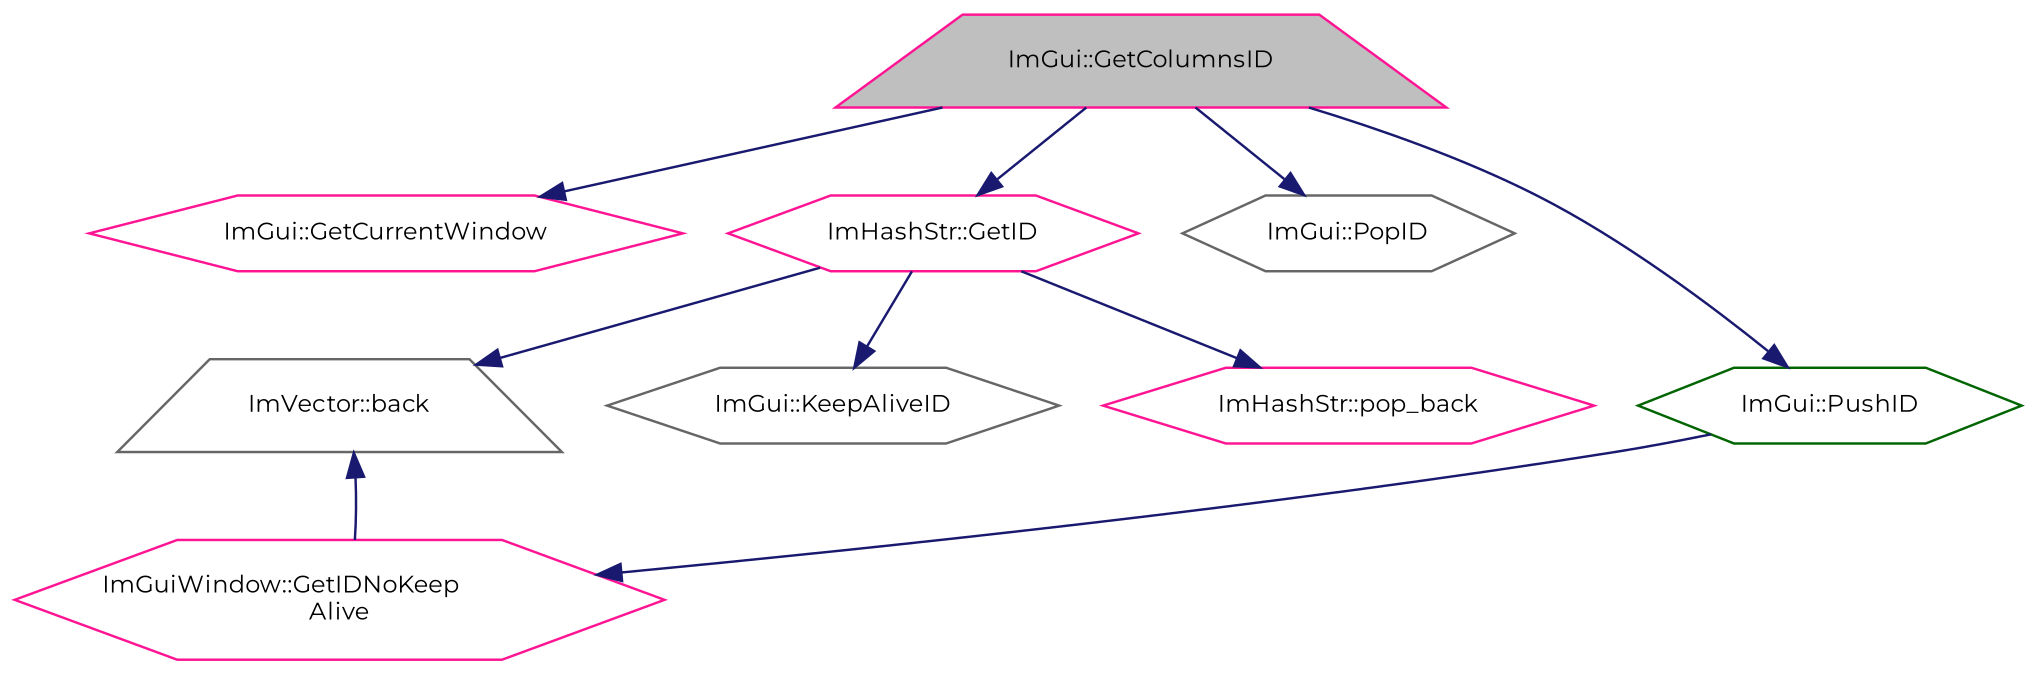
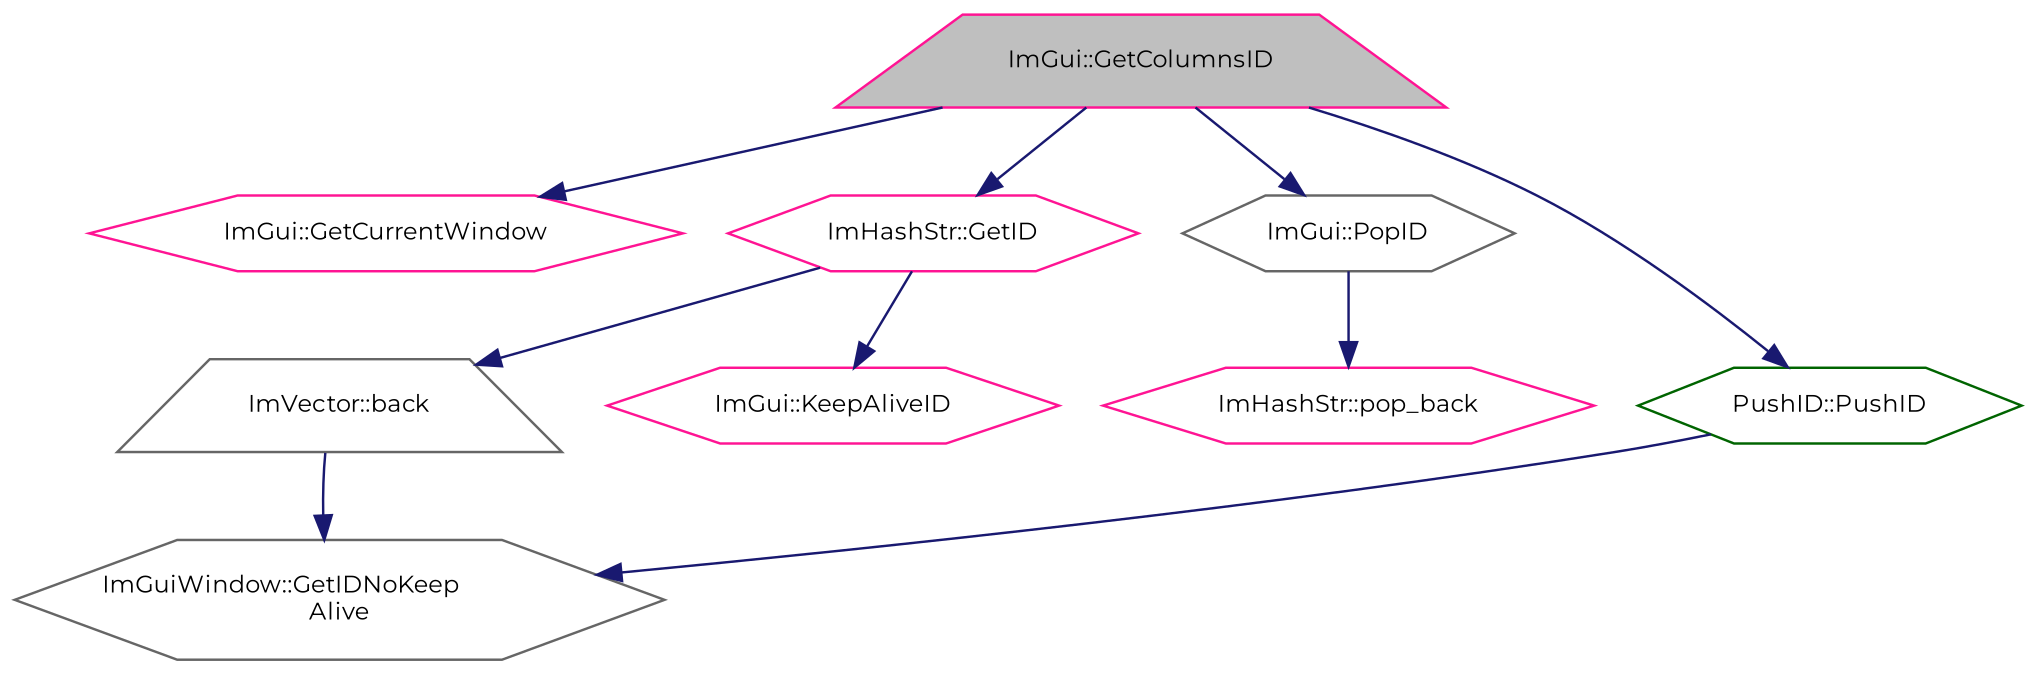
(1129, 315) -> (1349, 306)
(833, 406) -> (833, 406)
(1830, 406) -> (1830, 406)
(356, 509) -> (323, 484)
(340, 600) -> (340, 600)
